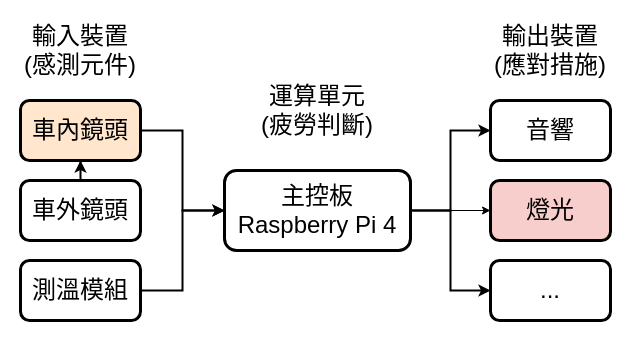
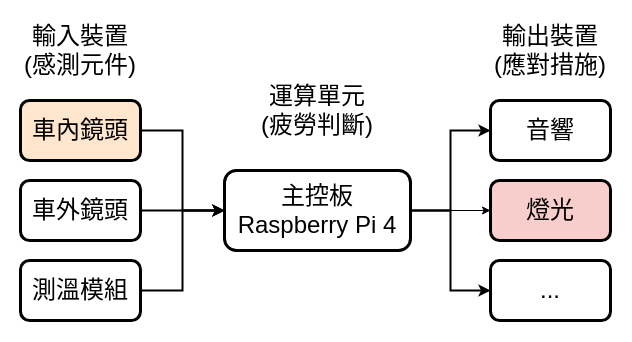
(81, 166) -> (160, 211)
